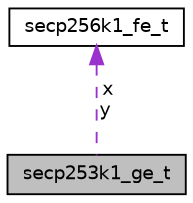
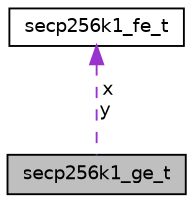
(97, 175) -> (97, 175)
